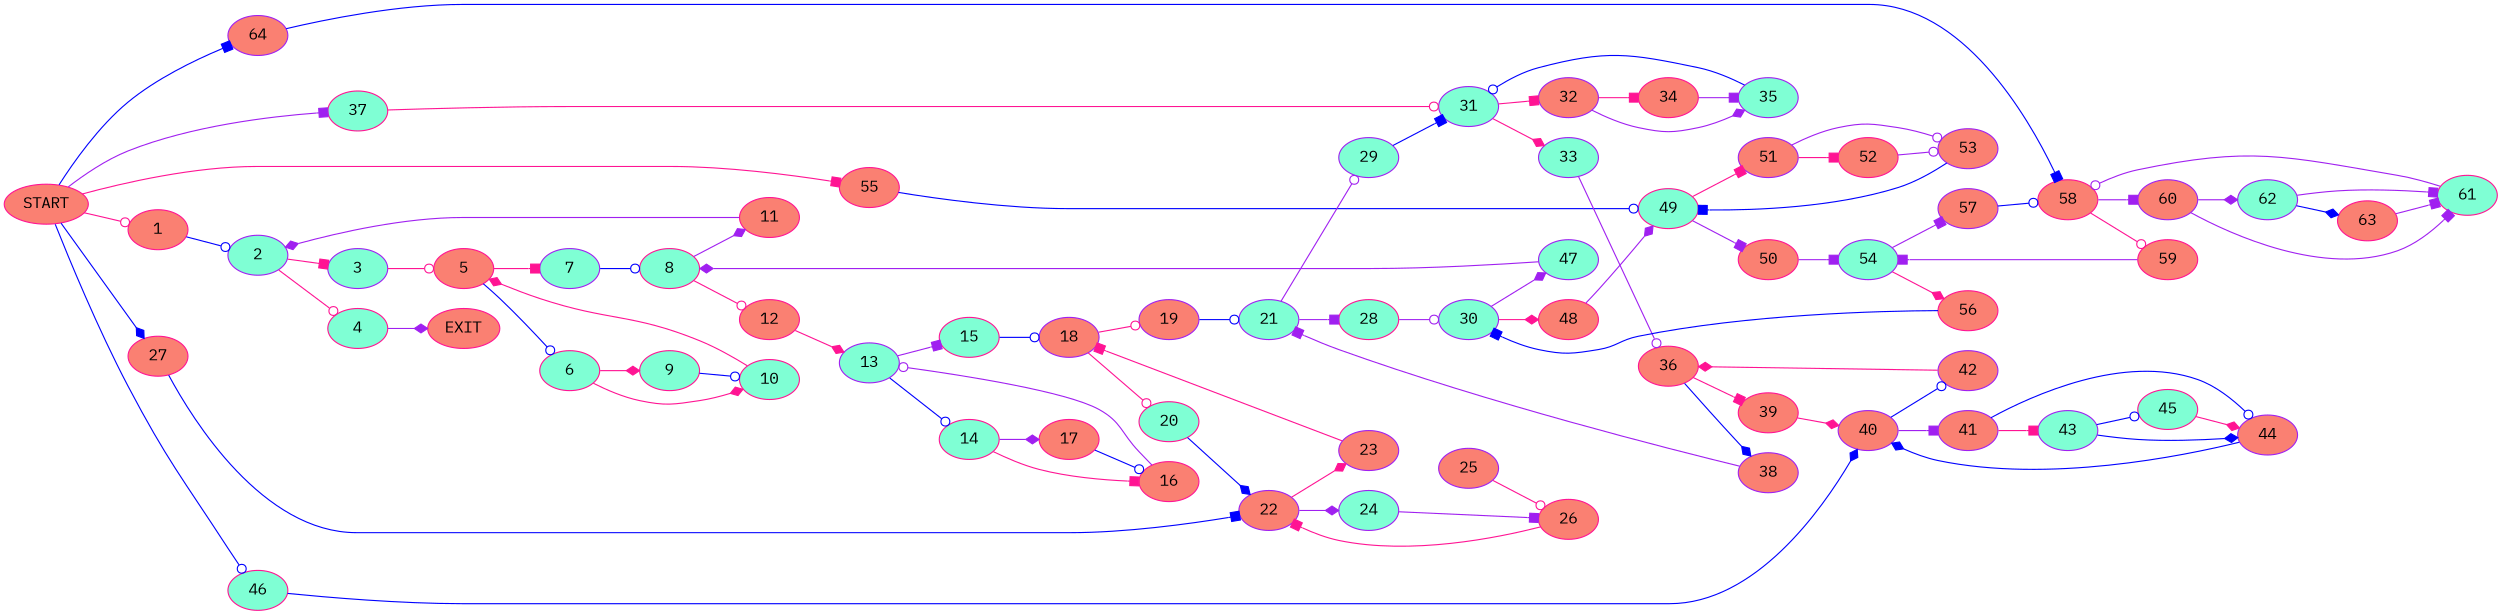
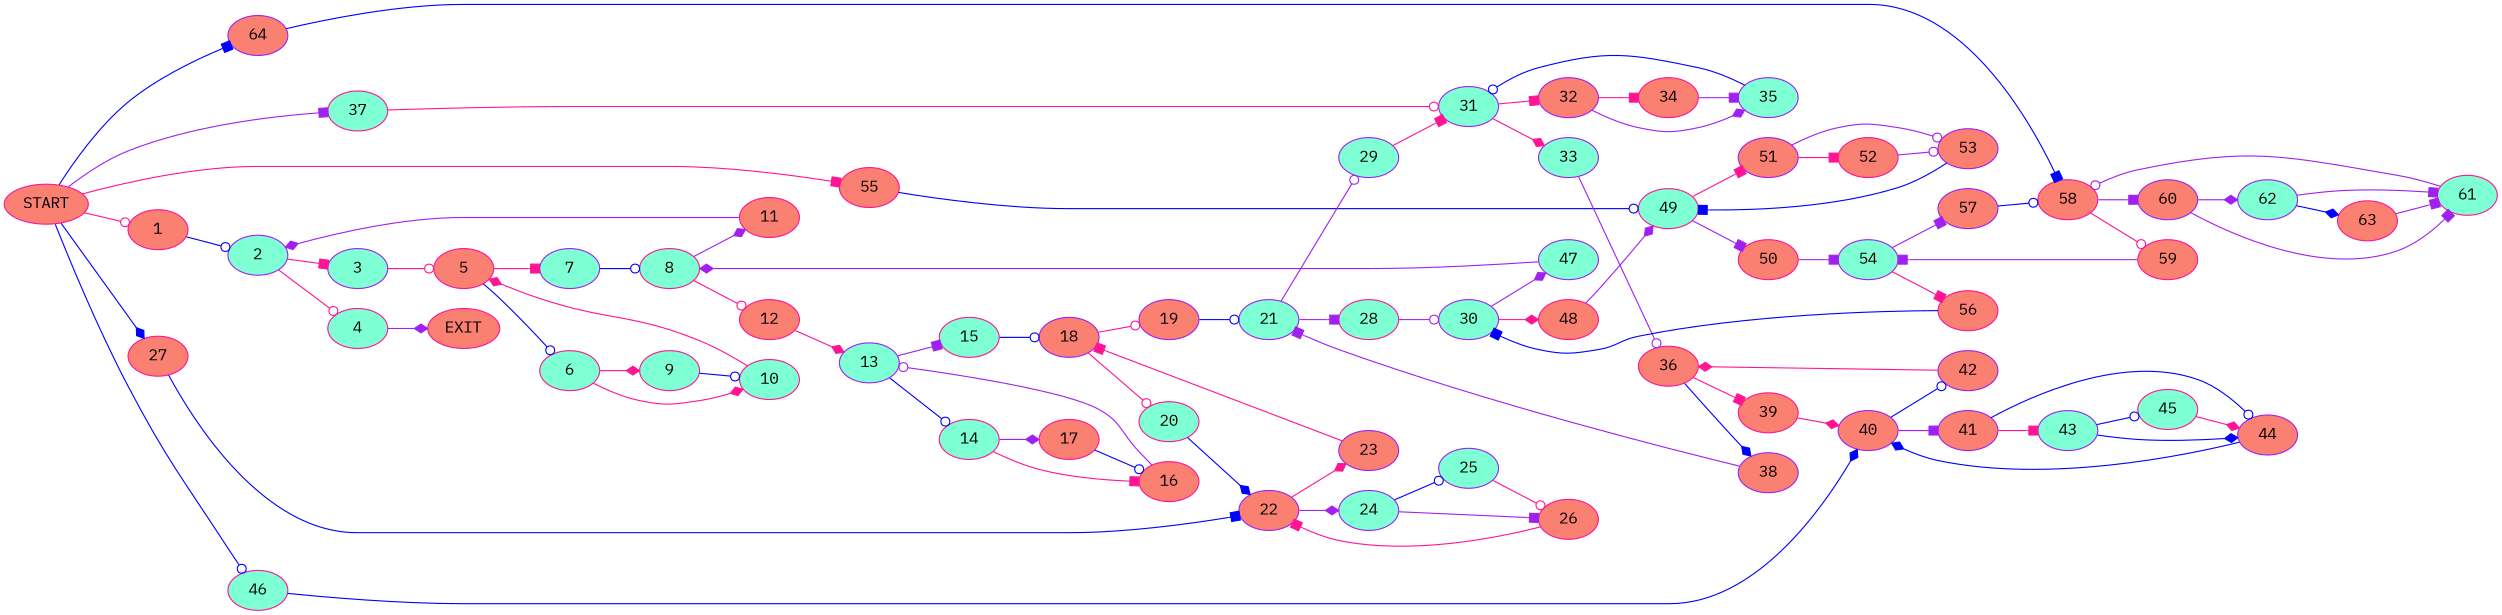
(1414, 135) -> (1414, 135)
(1913, 283) -> (1913, 283)
(1469, 468) -> (1469, 468)
none -> (1415, 491)
